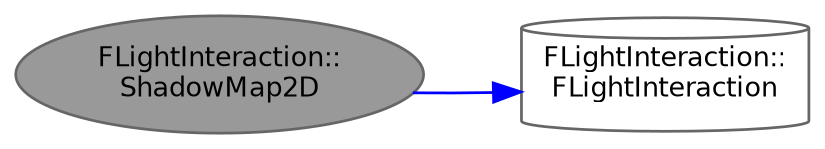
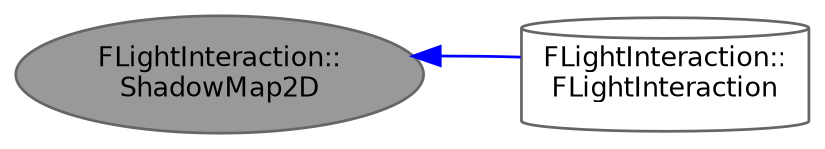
(453, 93) -> (481, 56)
